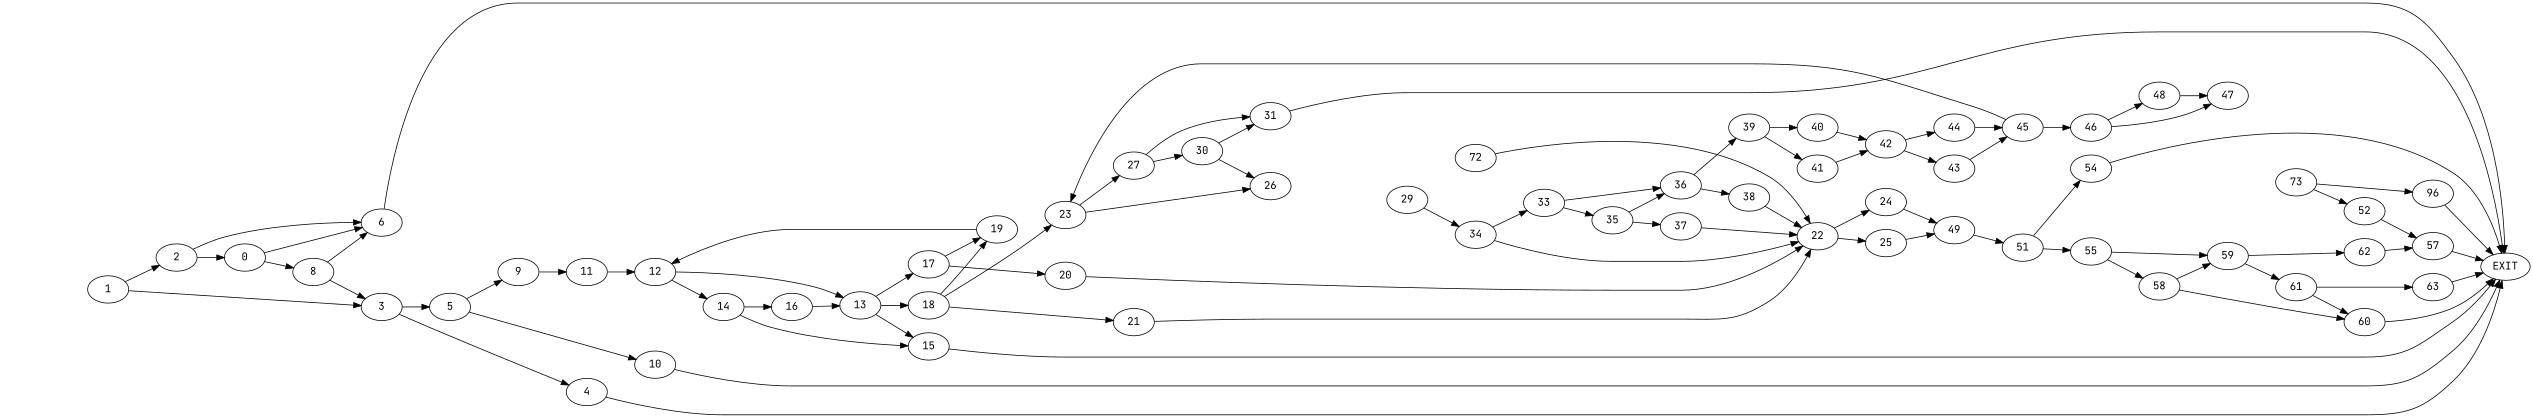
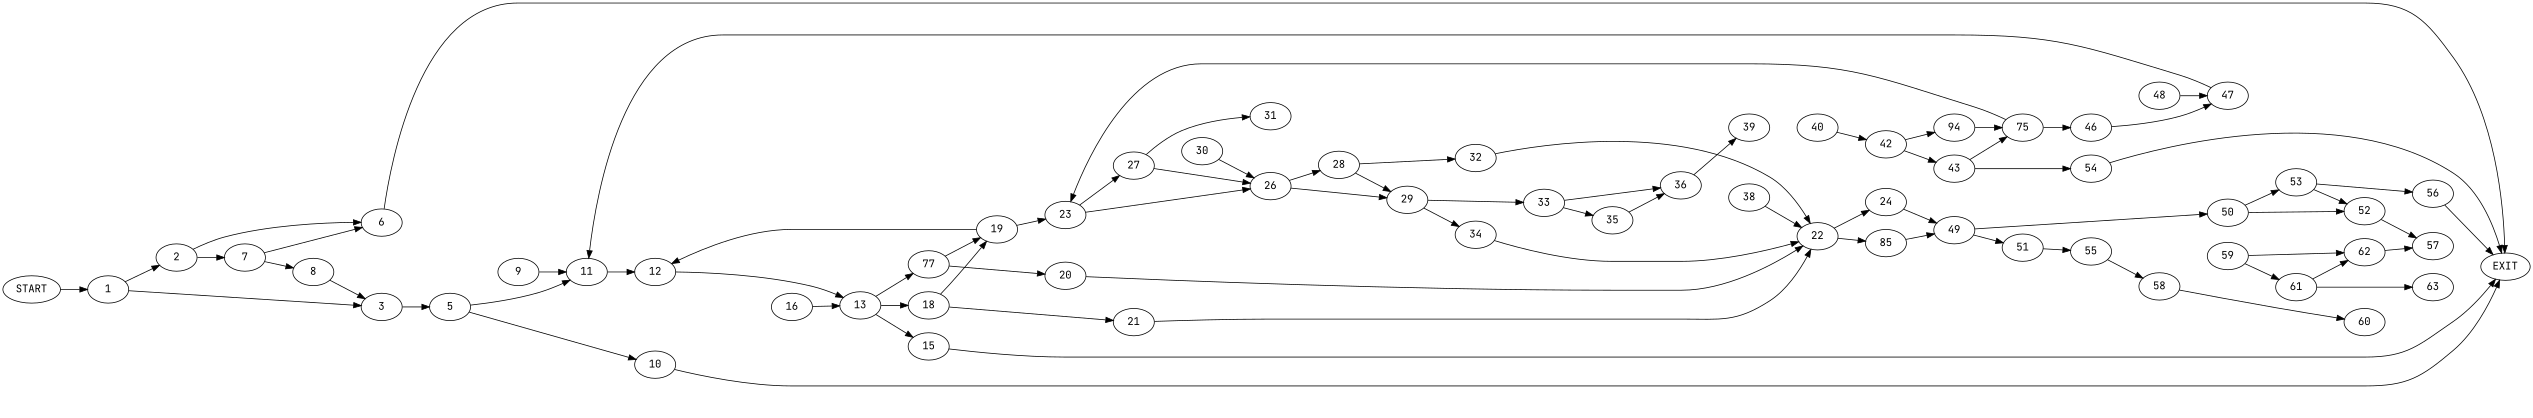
none -> (1333, 35)
(1963, 60) -> none
(2122, 113) -> none
(1780, 128) -> none
(1954, 128) -> (1954, 128)
(2023, 128) -> (2023, 128)
(1233, 135) -> none
(1476, 158) -> (1476, 158)
(1164, 159) -> (1198, 175)
none -> (1339, 165)
(1818, 169) -> none
(2296, 182) -> (2296, 182)
(1711, 191) -> none
none -> (1335, 193)
(2433, 194) -> (2433, 194)
(2054, 211) -> (2019, 169)
none -> (2228, 213)
(1506, 220) -> (1472, 201)
(1681, 226) -> none
(1886, 243) -> (1886, 243)
(344, 250) -> none
(2156, 254) -> none
(2464, 255) -> none
(245, 258) -> (245, 258)
(929, 264) -> (929, 264)
(996, 264) -> (1027, 223)
(2190, 273) -> none
(2464, 278) -> none
none -> (32, 289)
(481, 291) -> (518, 298)
(2327, 303) -> (2327, 271)
(724, 307) -> none
(2440, 313) -> none
(587, 392) -> none
